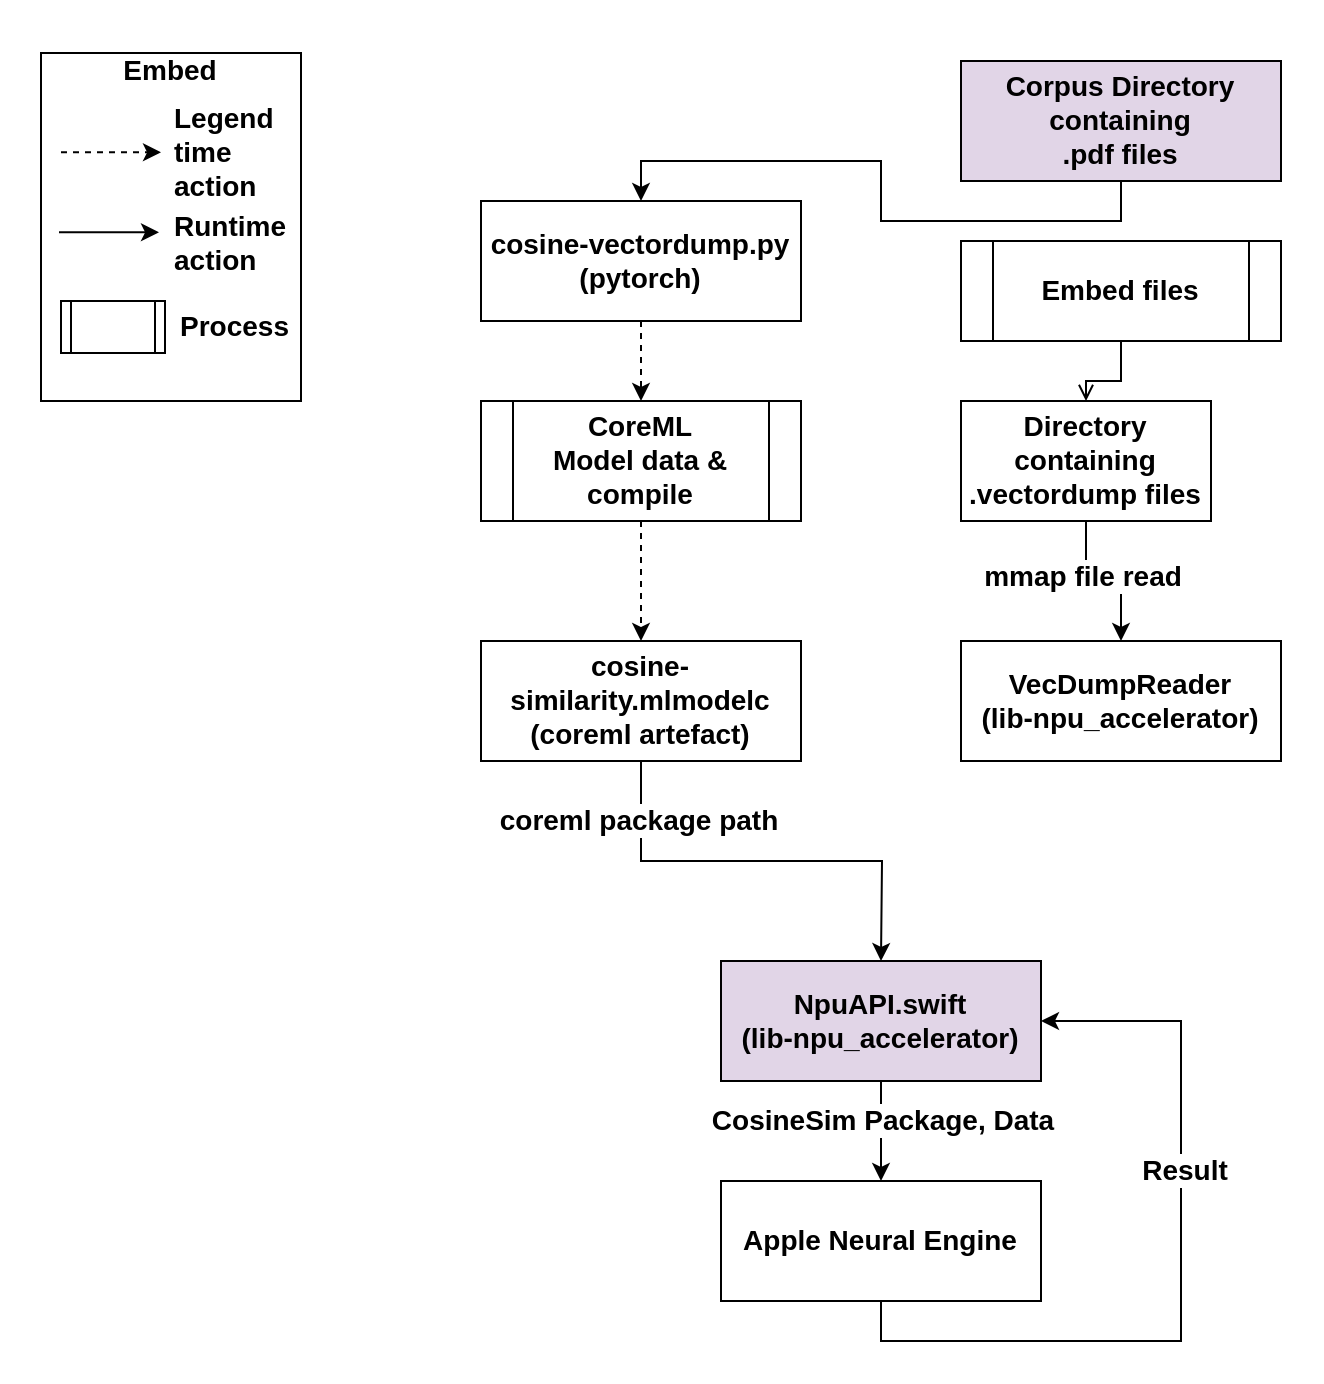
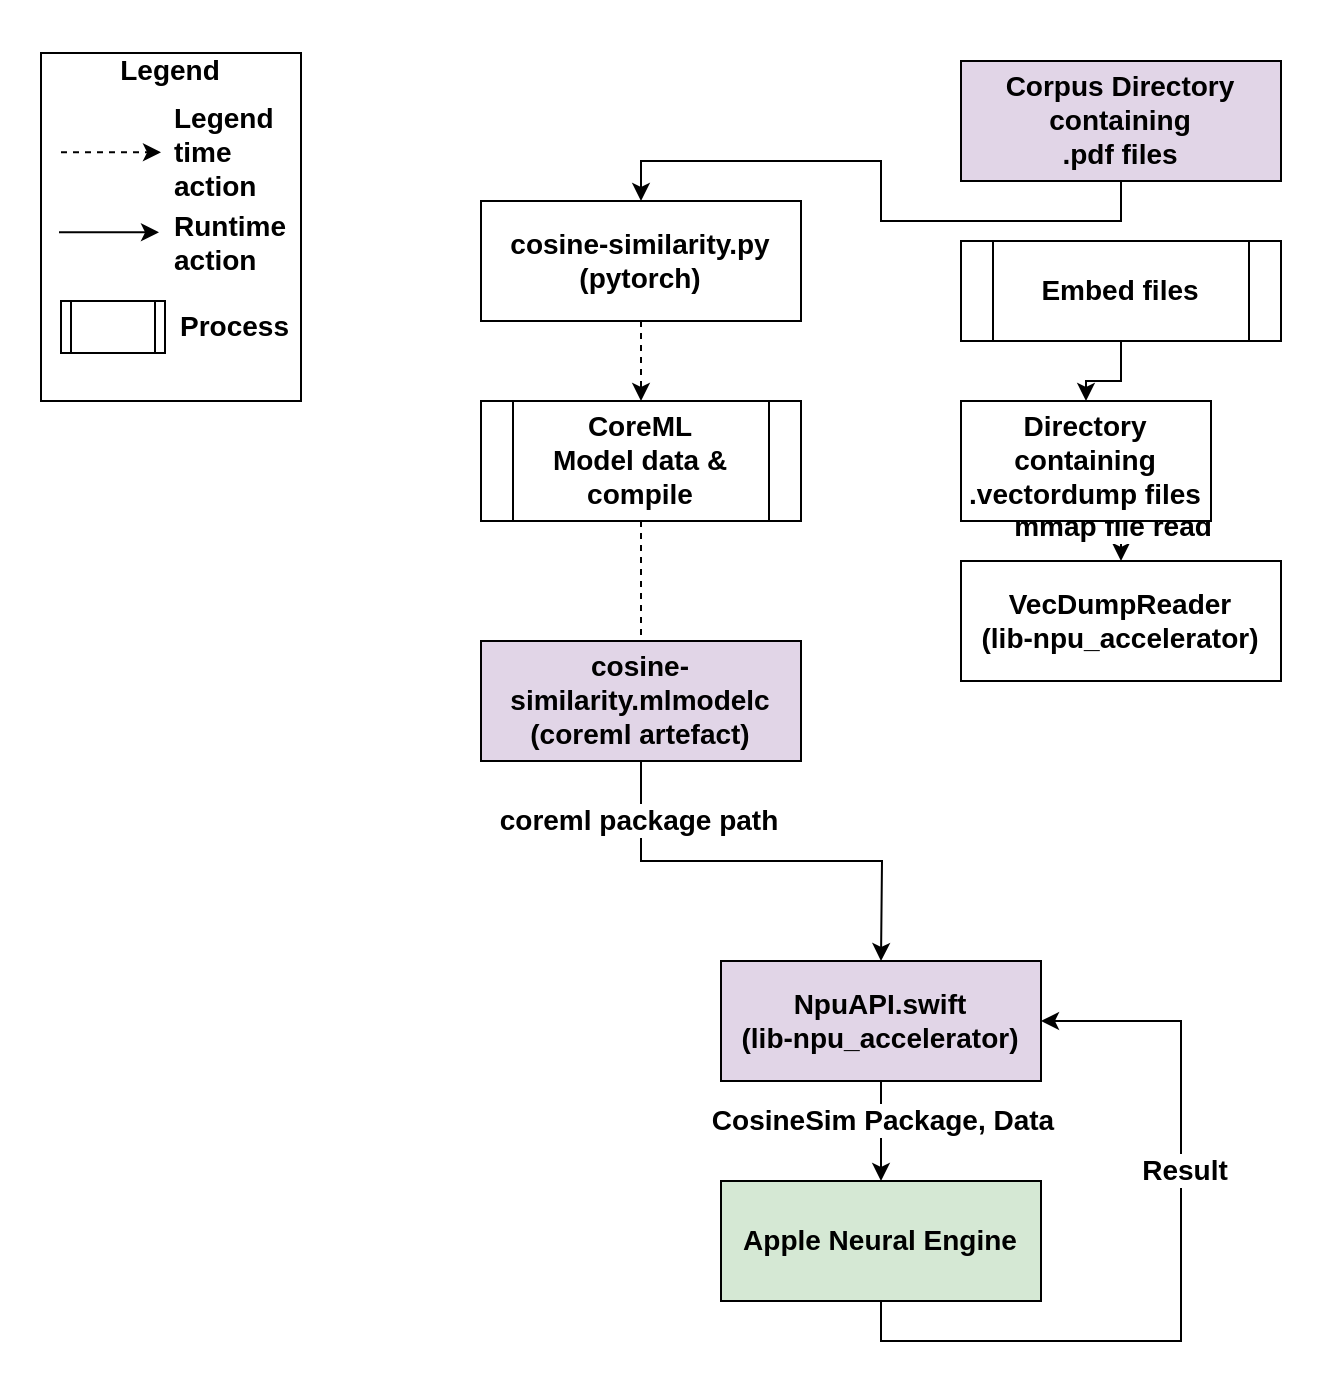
(171, 71) -> (171, 71)
(641, 261) -> (641, 261)
(1086, 389) -> (1086, 386)
(641, 626) -> (641, 632)
(641, 701) -> (641, 701)
(1121, 701) -> (1121, 621)
(881, 1241) -> (881, 1241)
